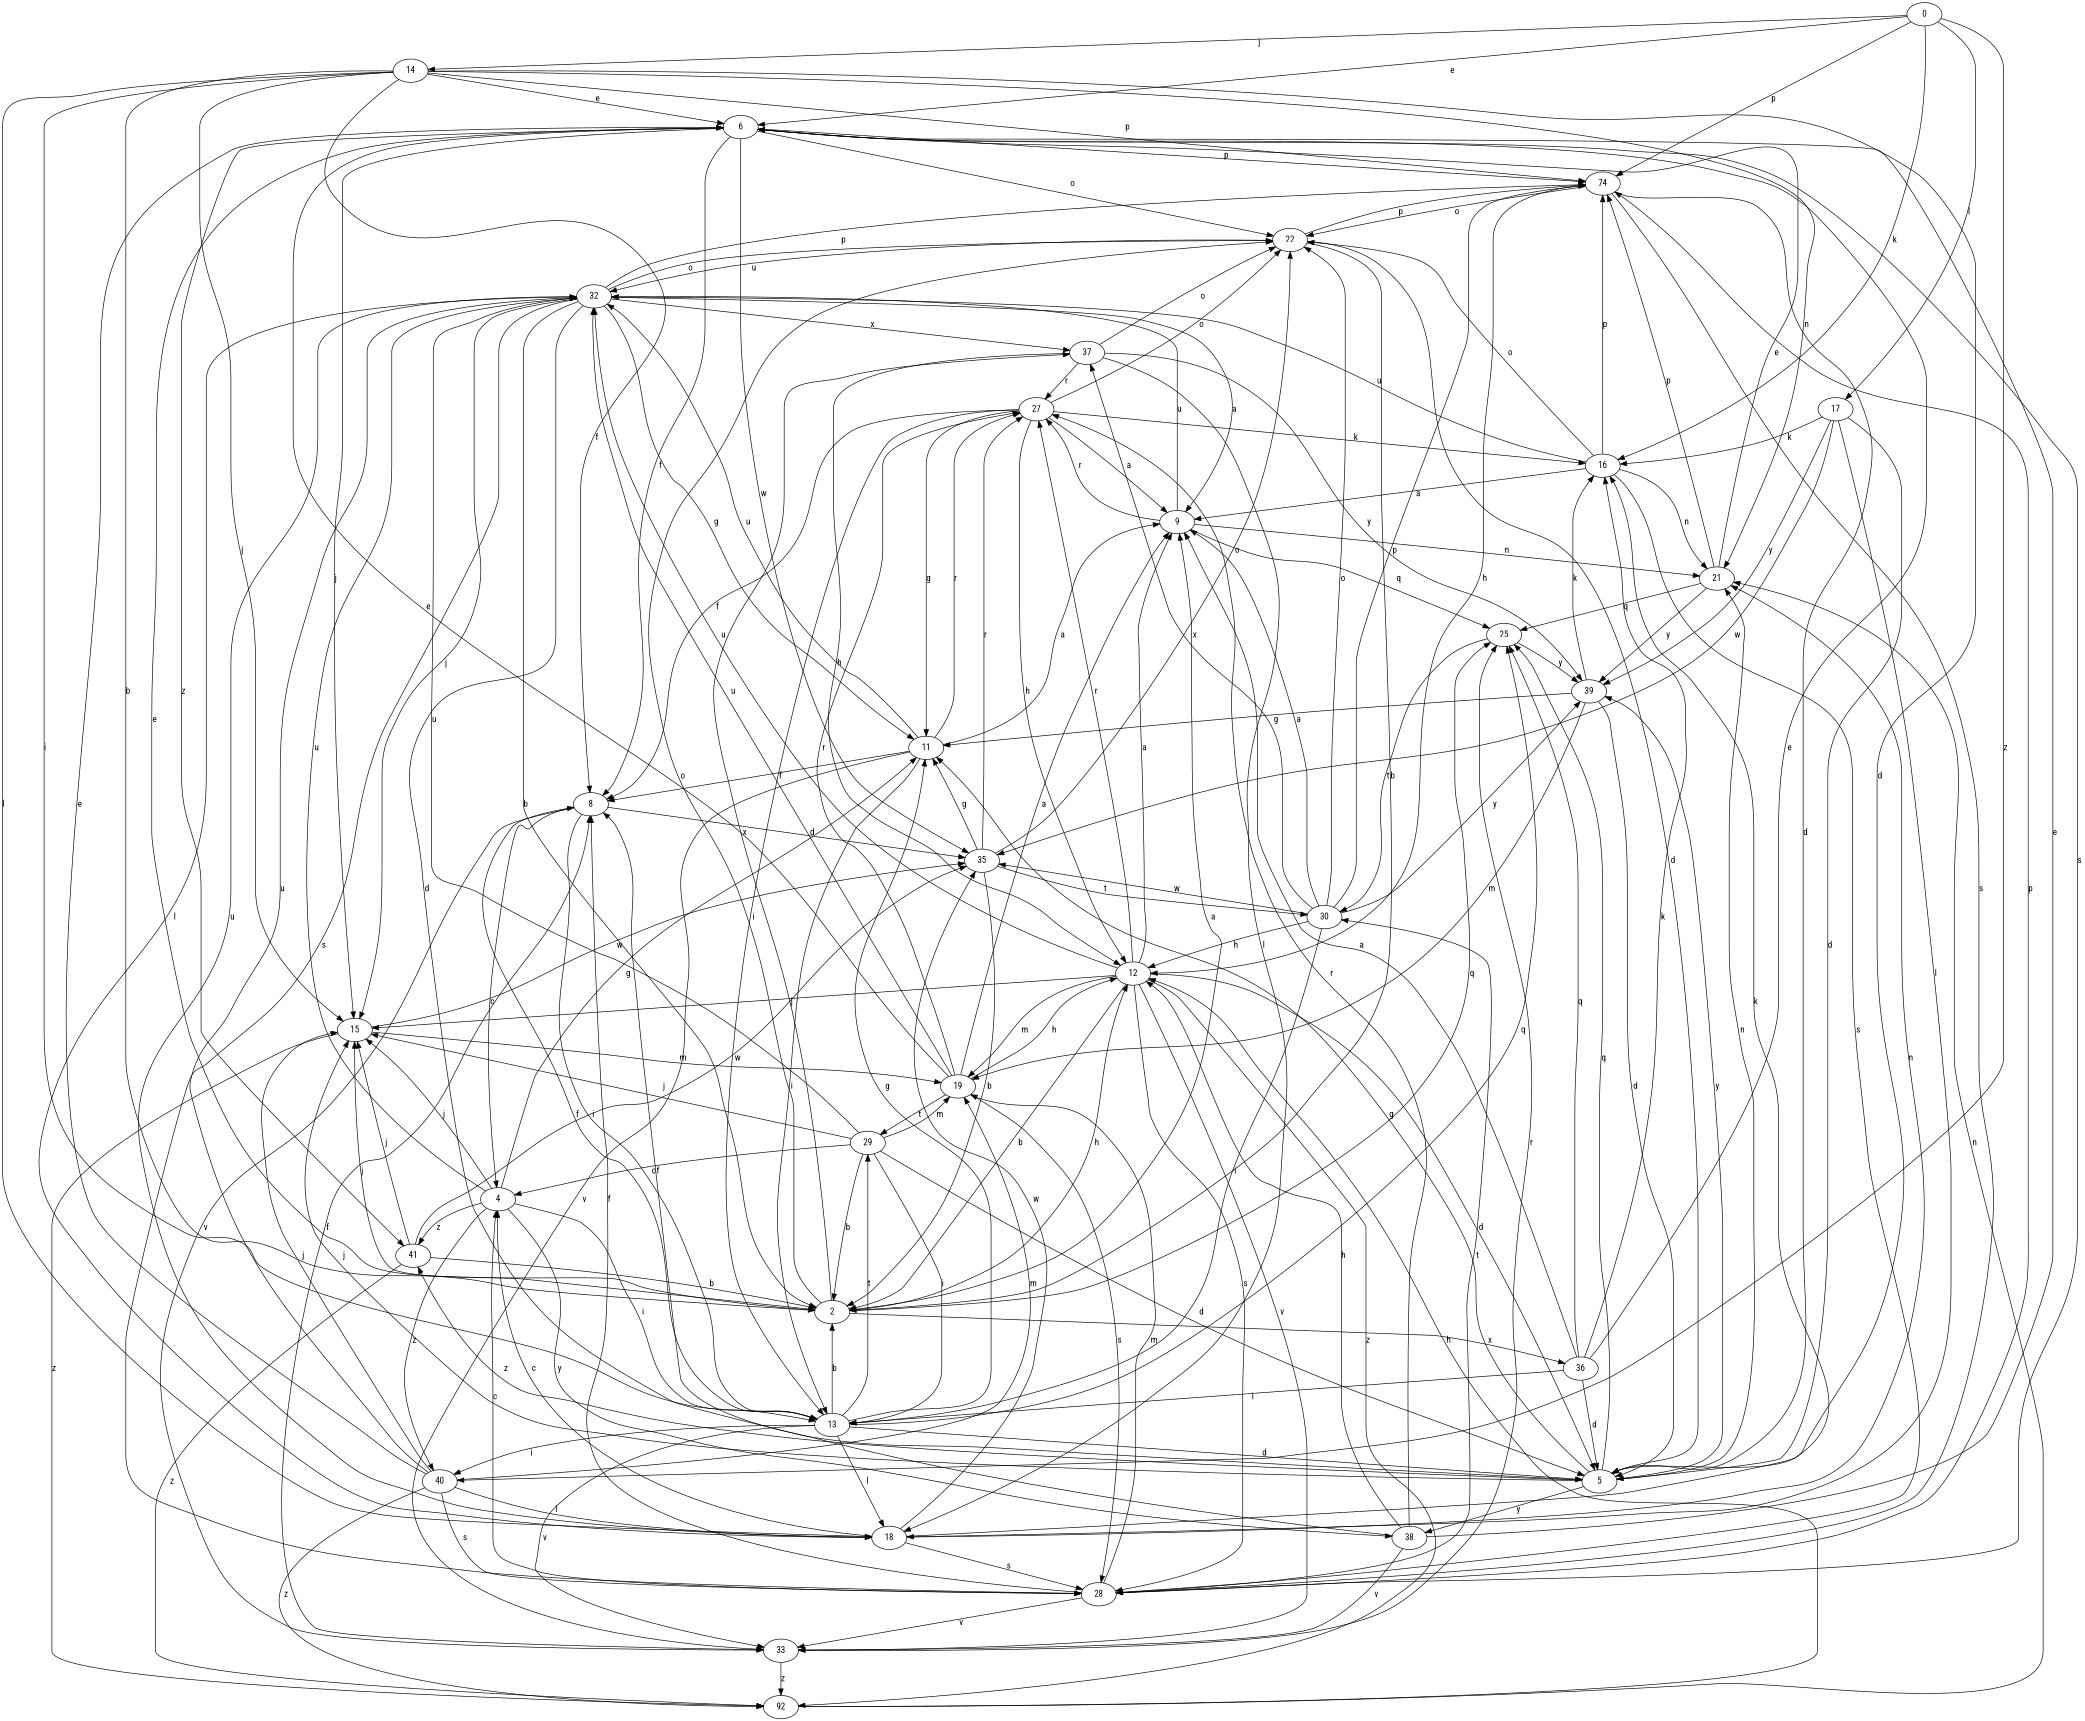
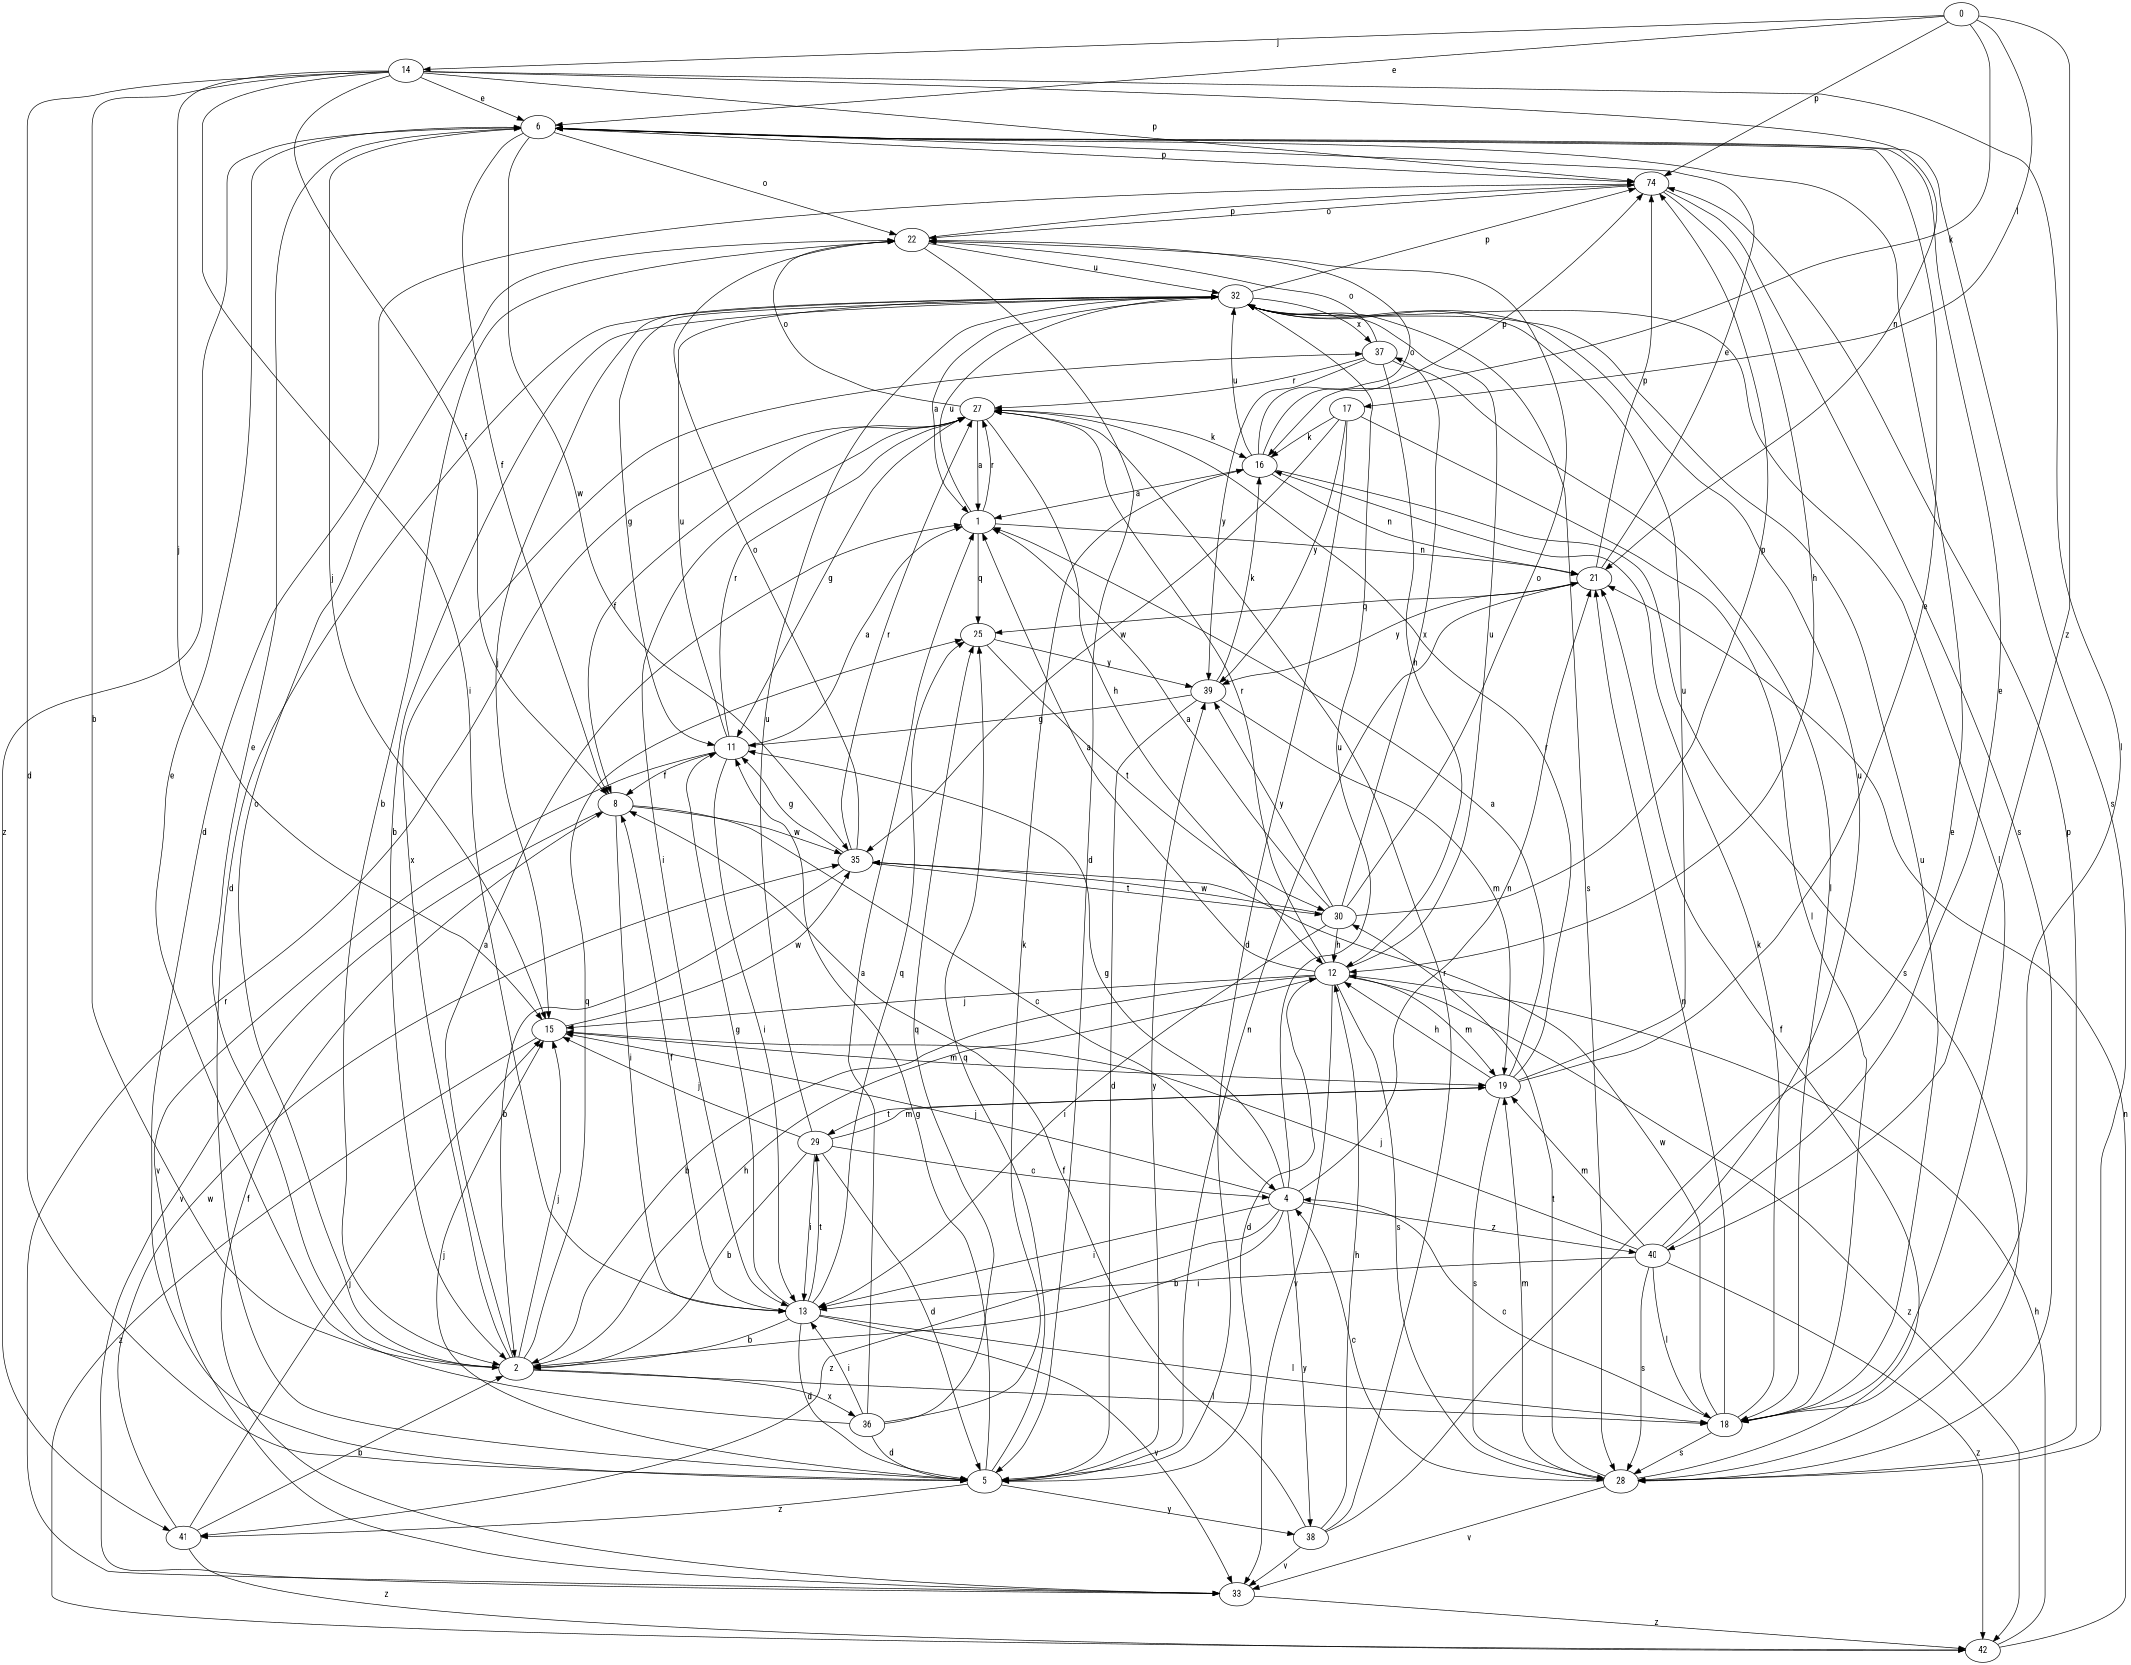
(868, 248) -> none
(1177, 522) -> (978, 522)
(812, 832) -> (797, 832)
none -> (1485, 922)
none -> (946, 1329)
none -> (1117, 1397)
(590, 1398) -> (1846, 1134)
(635, 1433) -> (1251, 1277)
(1499, 1484) -> (27, 1328)
(781, 1707) -> (1983, 1651)
